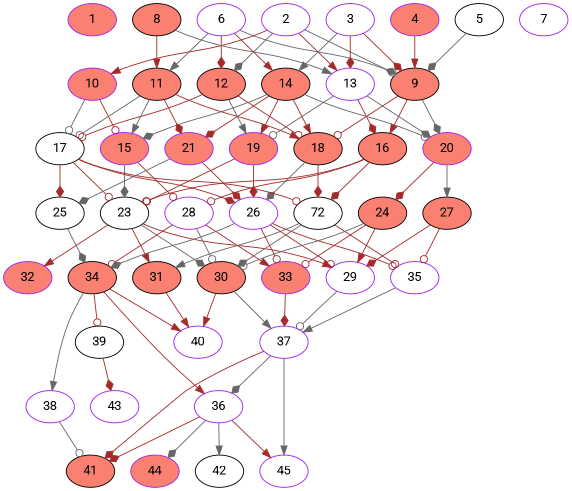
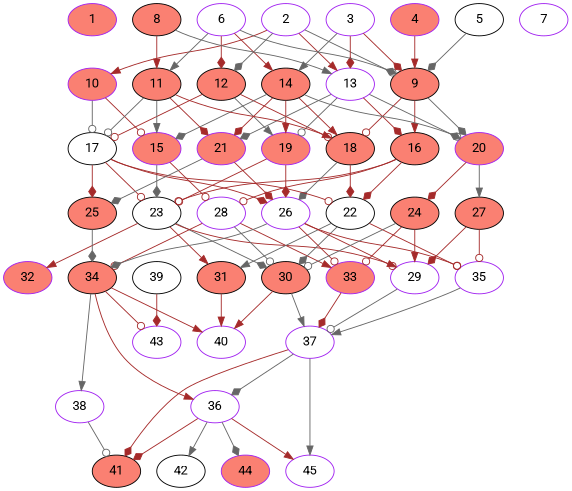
none -> (293, 113)
(60, 213) -> (92, 213)
(318, 213) -> (350, 213)
(95, 306) -> (122, 307)
